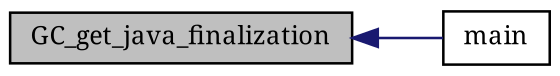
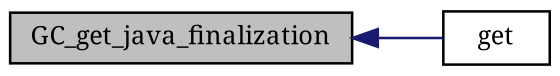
(497, 38) -> (497, 38)
